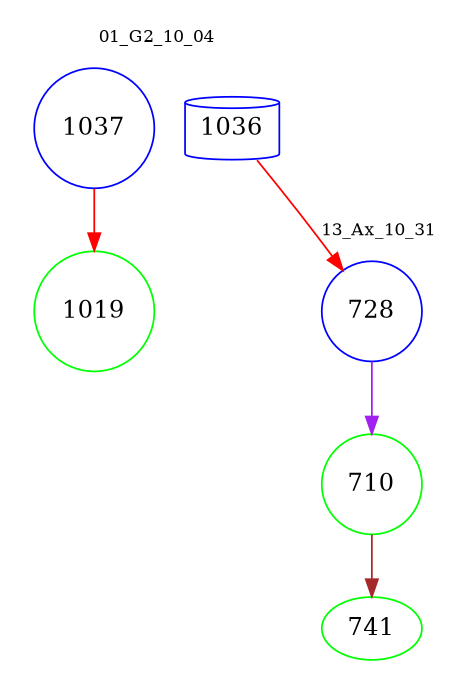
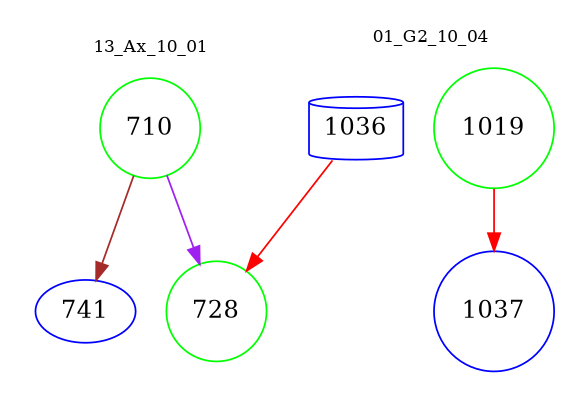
(94, 211) -> (494, 211)
(379, 231) -> (151, 48)
(372, 311) -> (216, 311)
(372, 389) -> (180, 211)
(372, 628) -> (86, 311)
